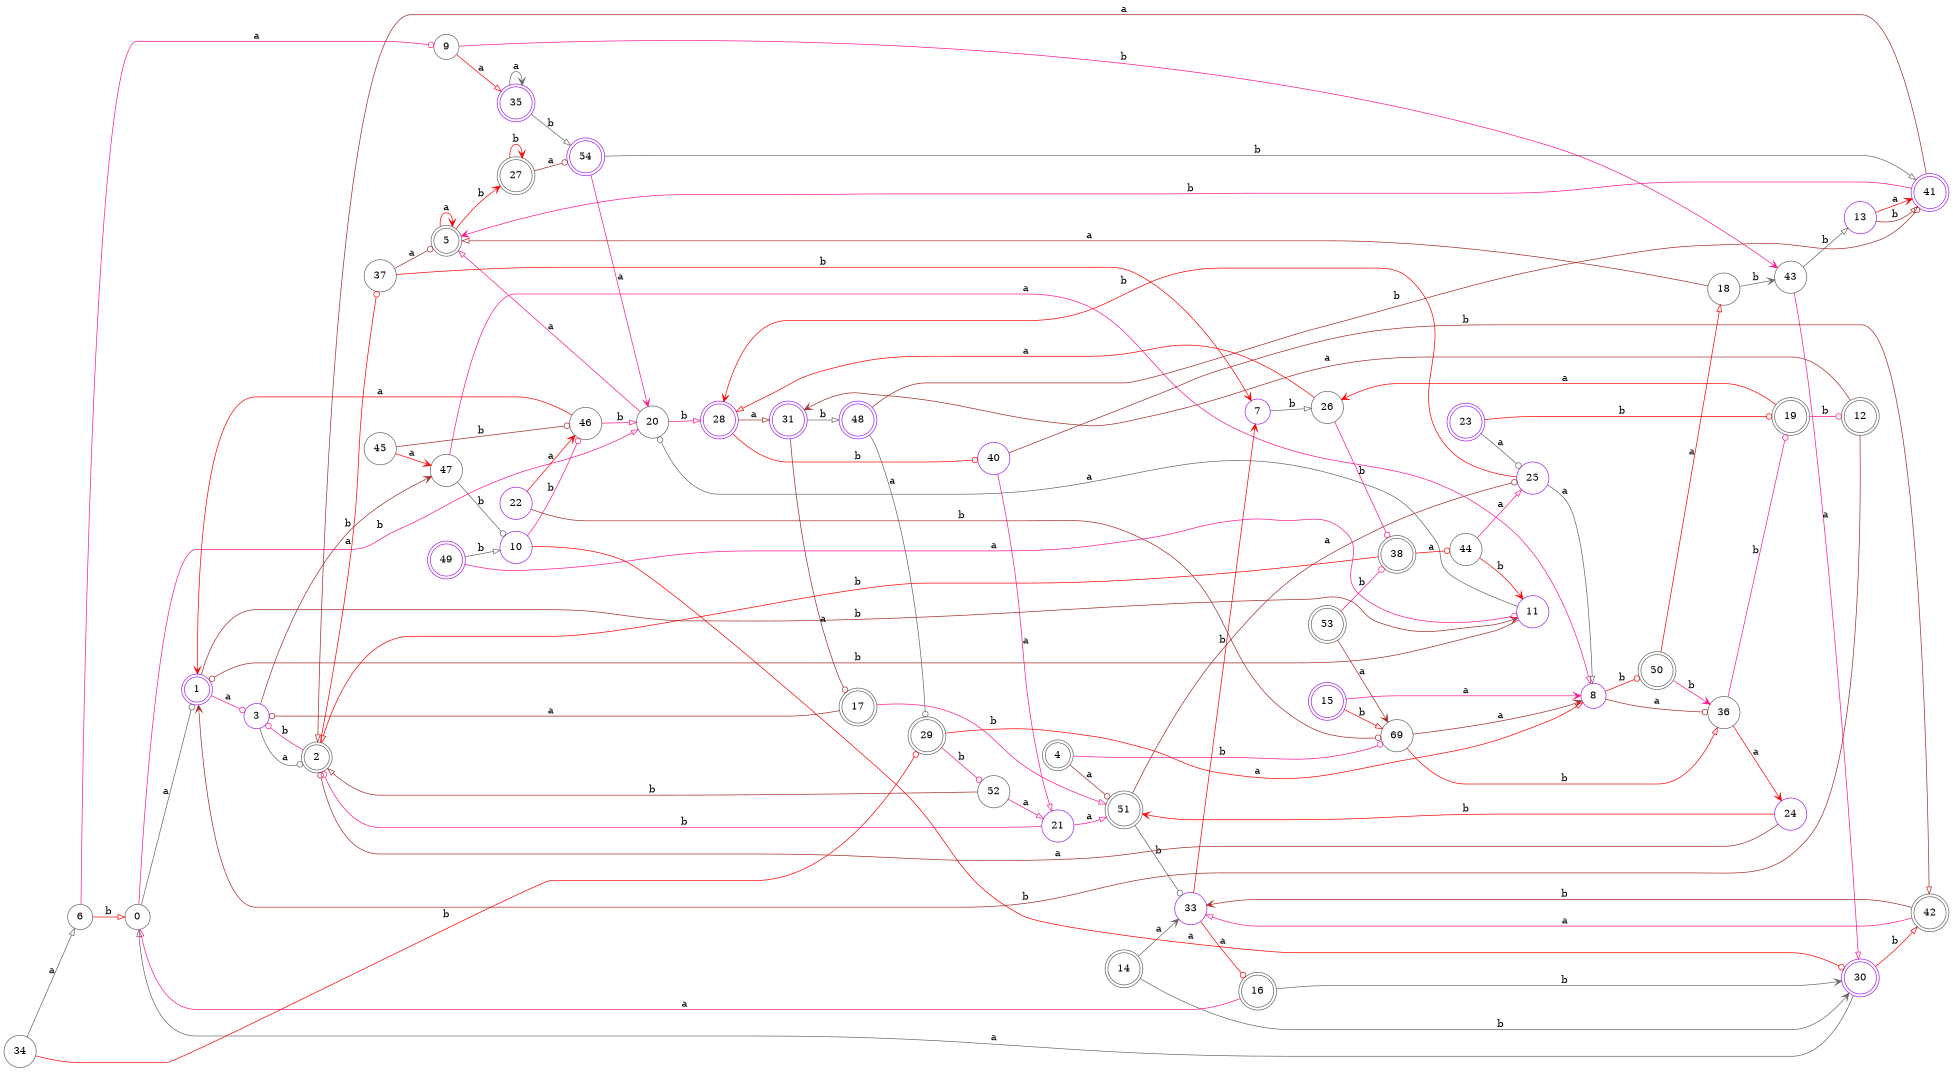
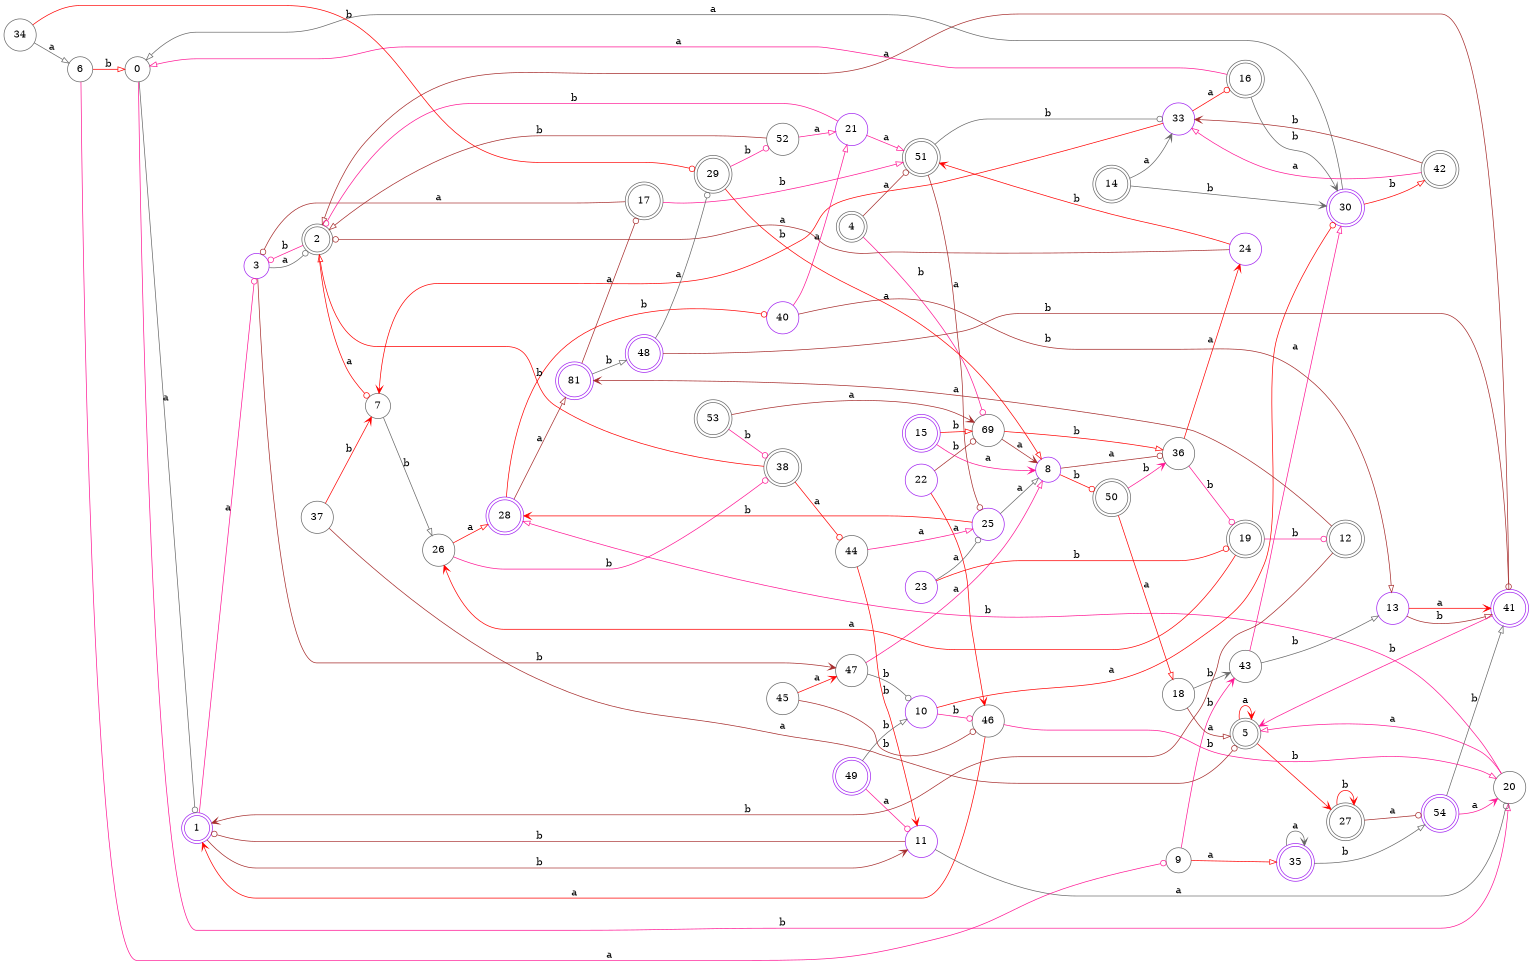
(1711, 325) -> (1166, 349)
(1258, 412) -> (378, 406)
(788, 420) -> (575, 381)
(1466, 422) -> (921, 587)
(356, 509) -> (332, 328)
